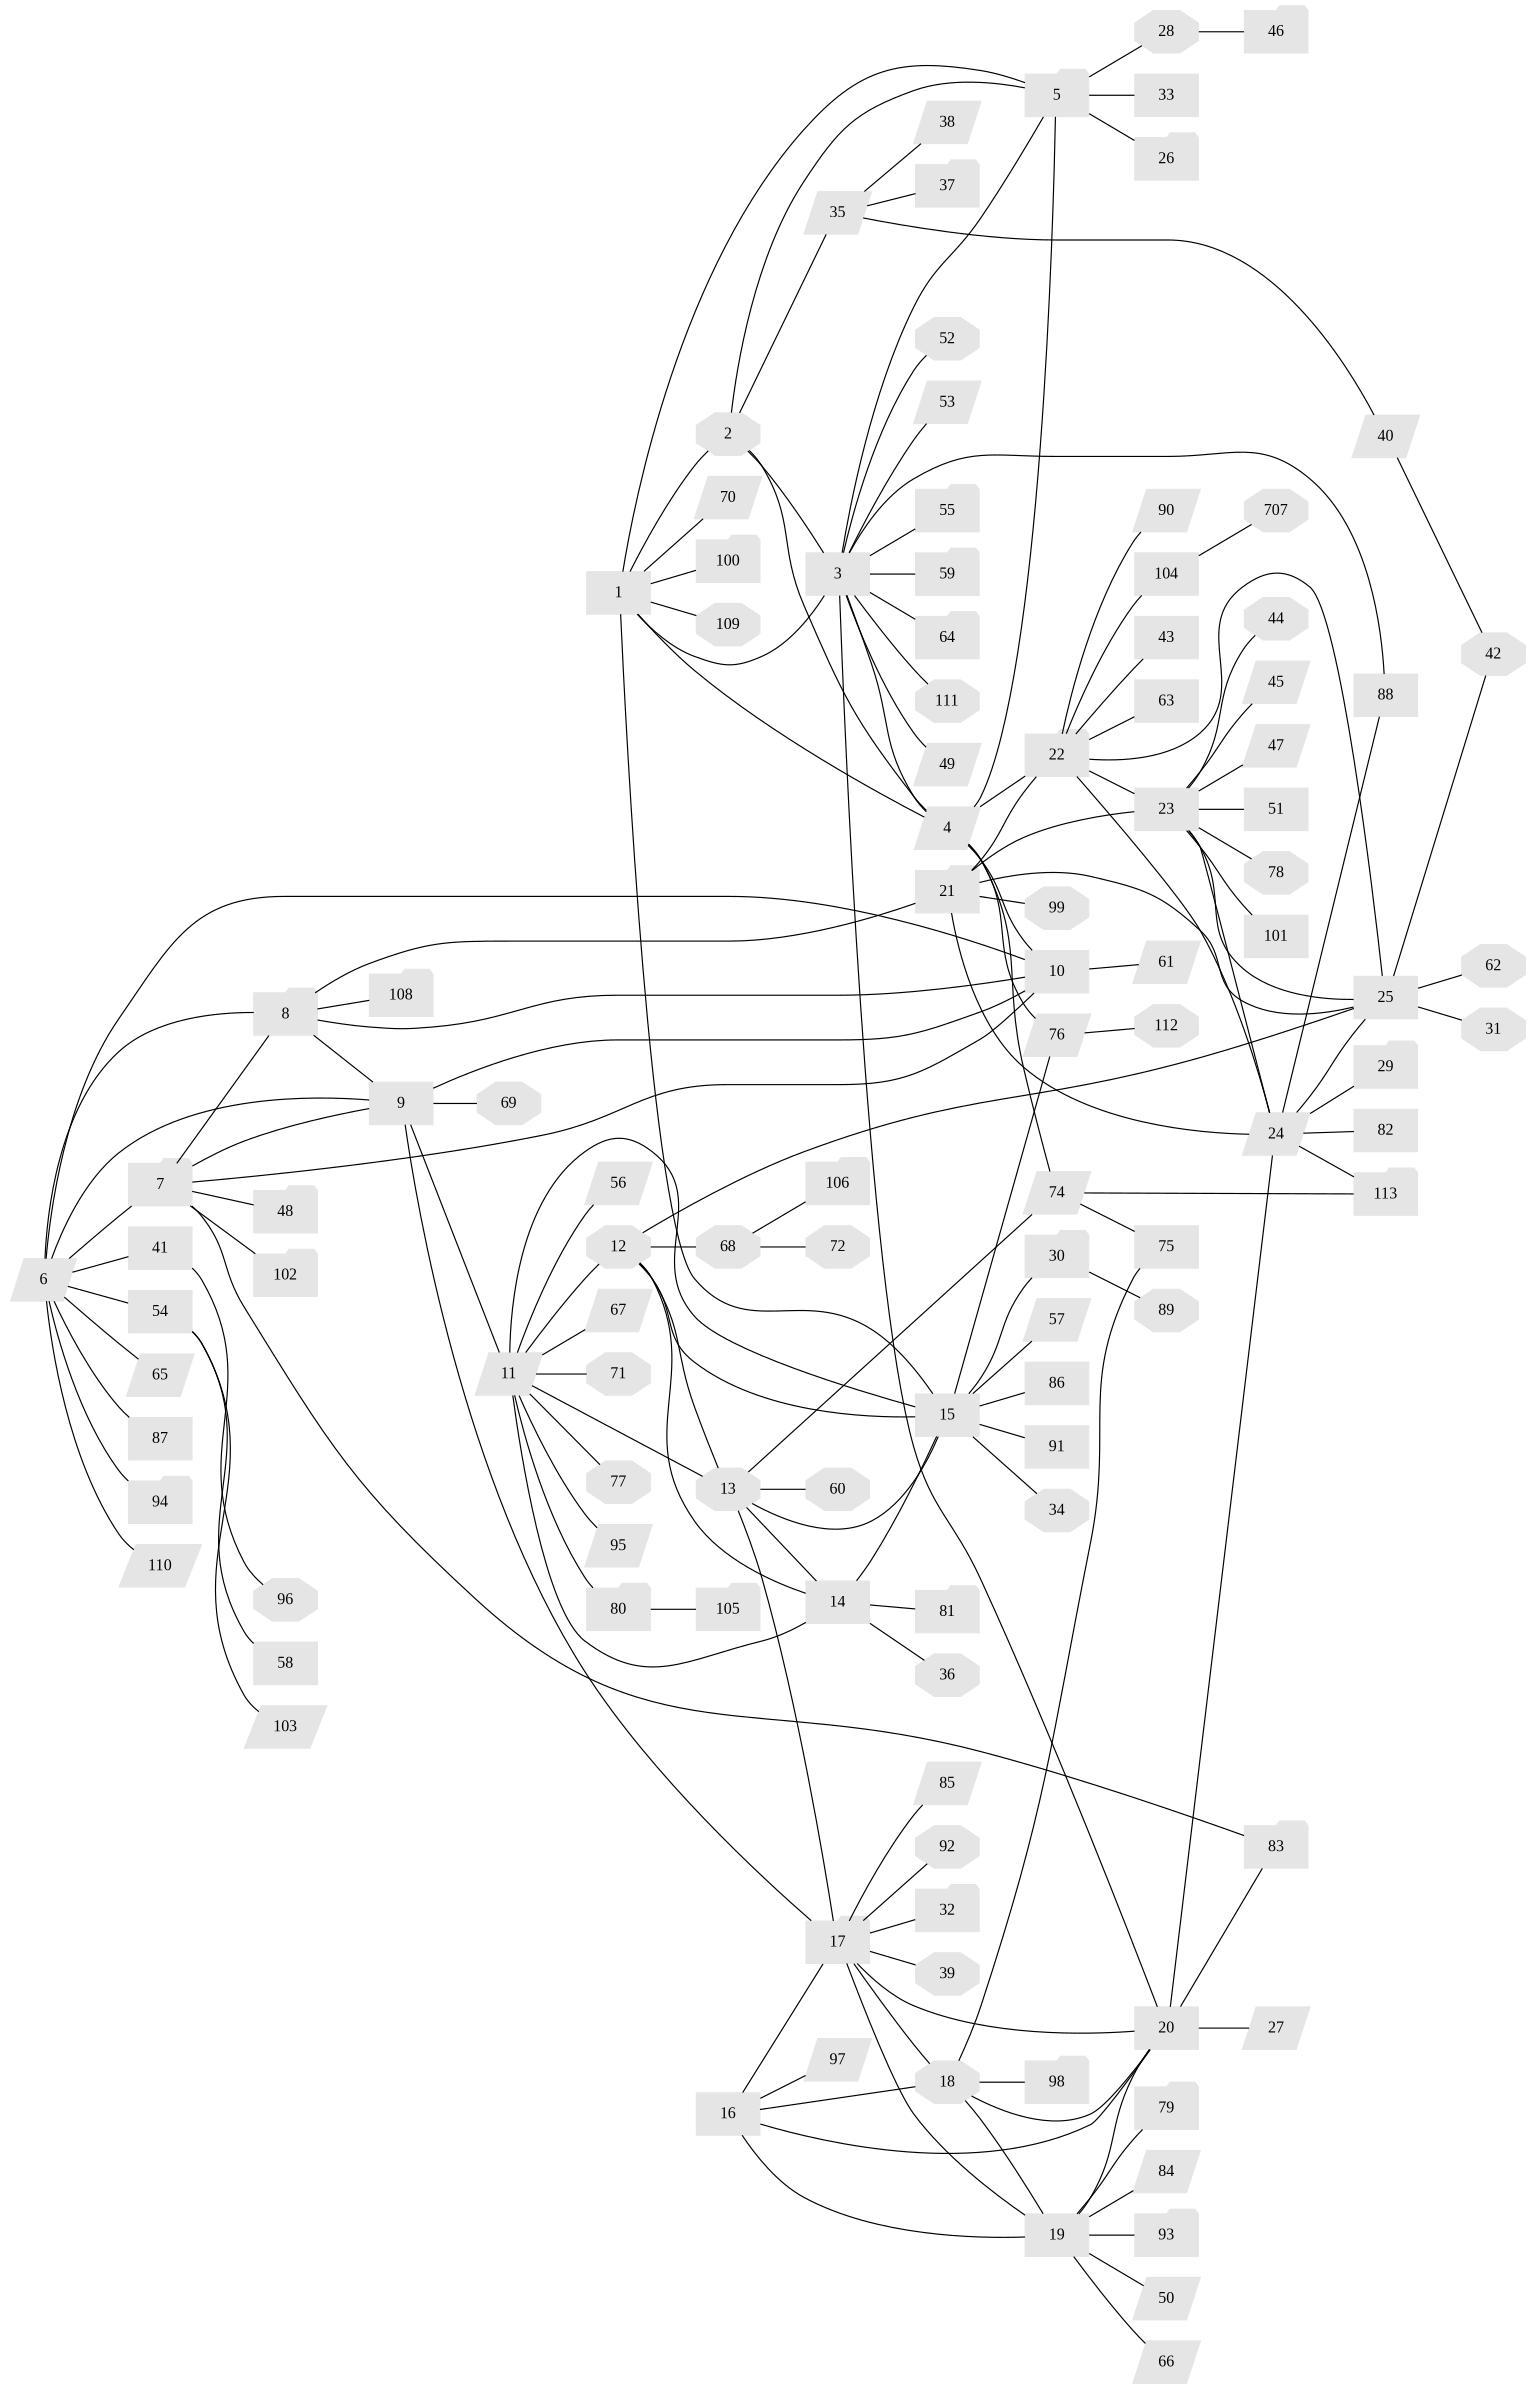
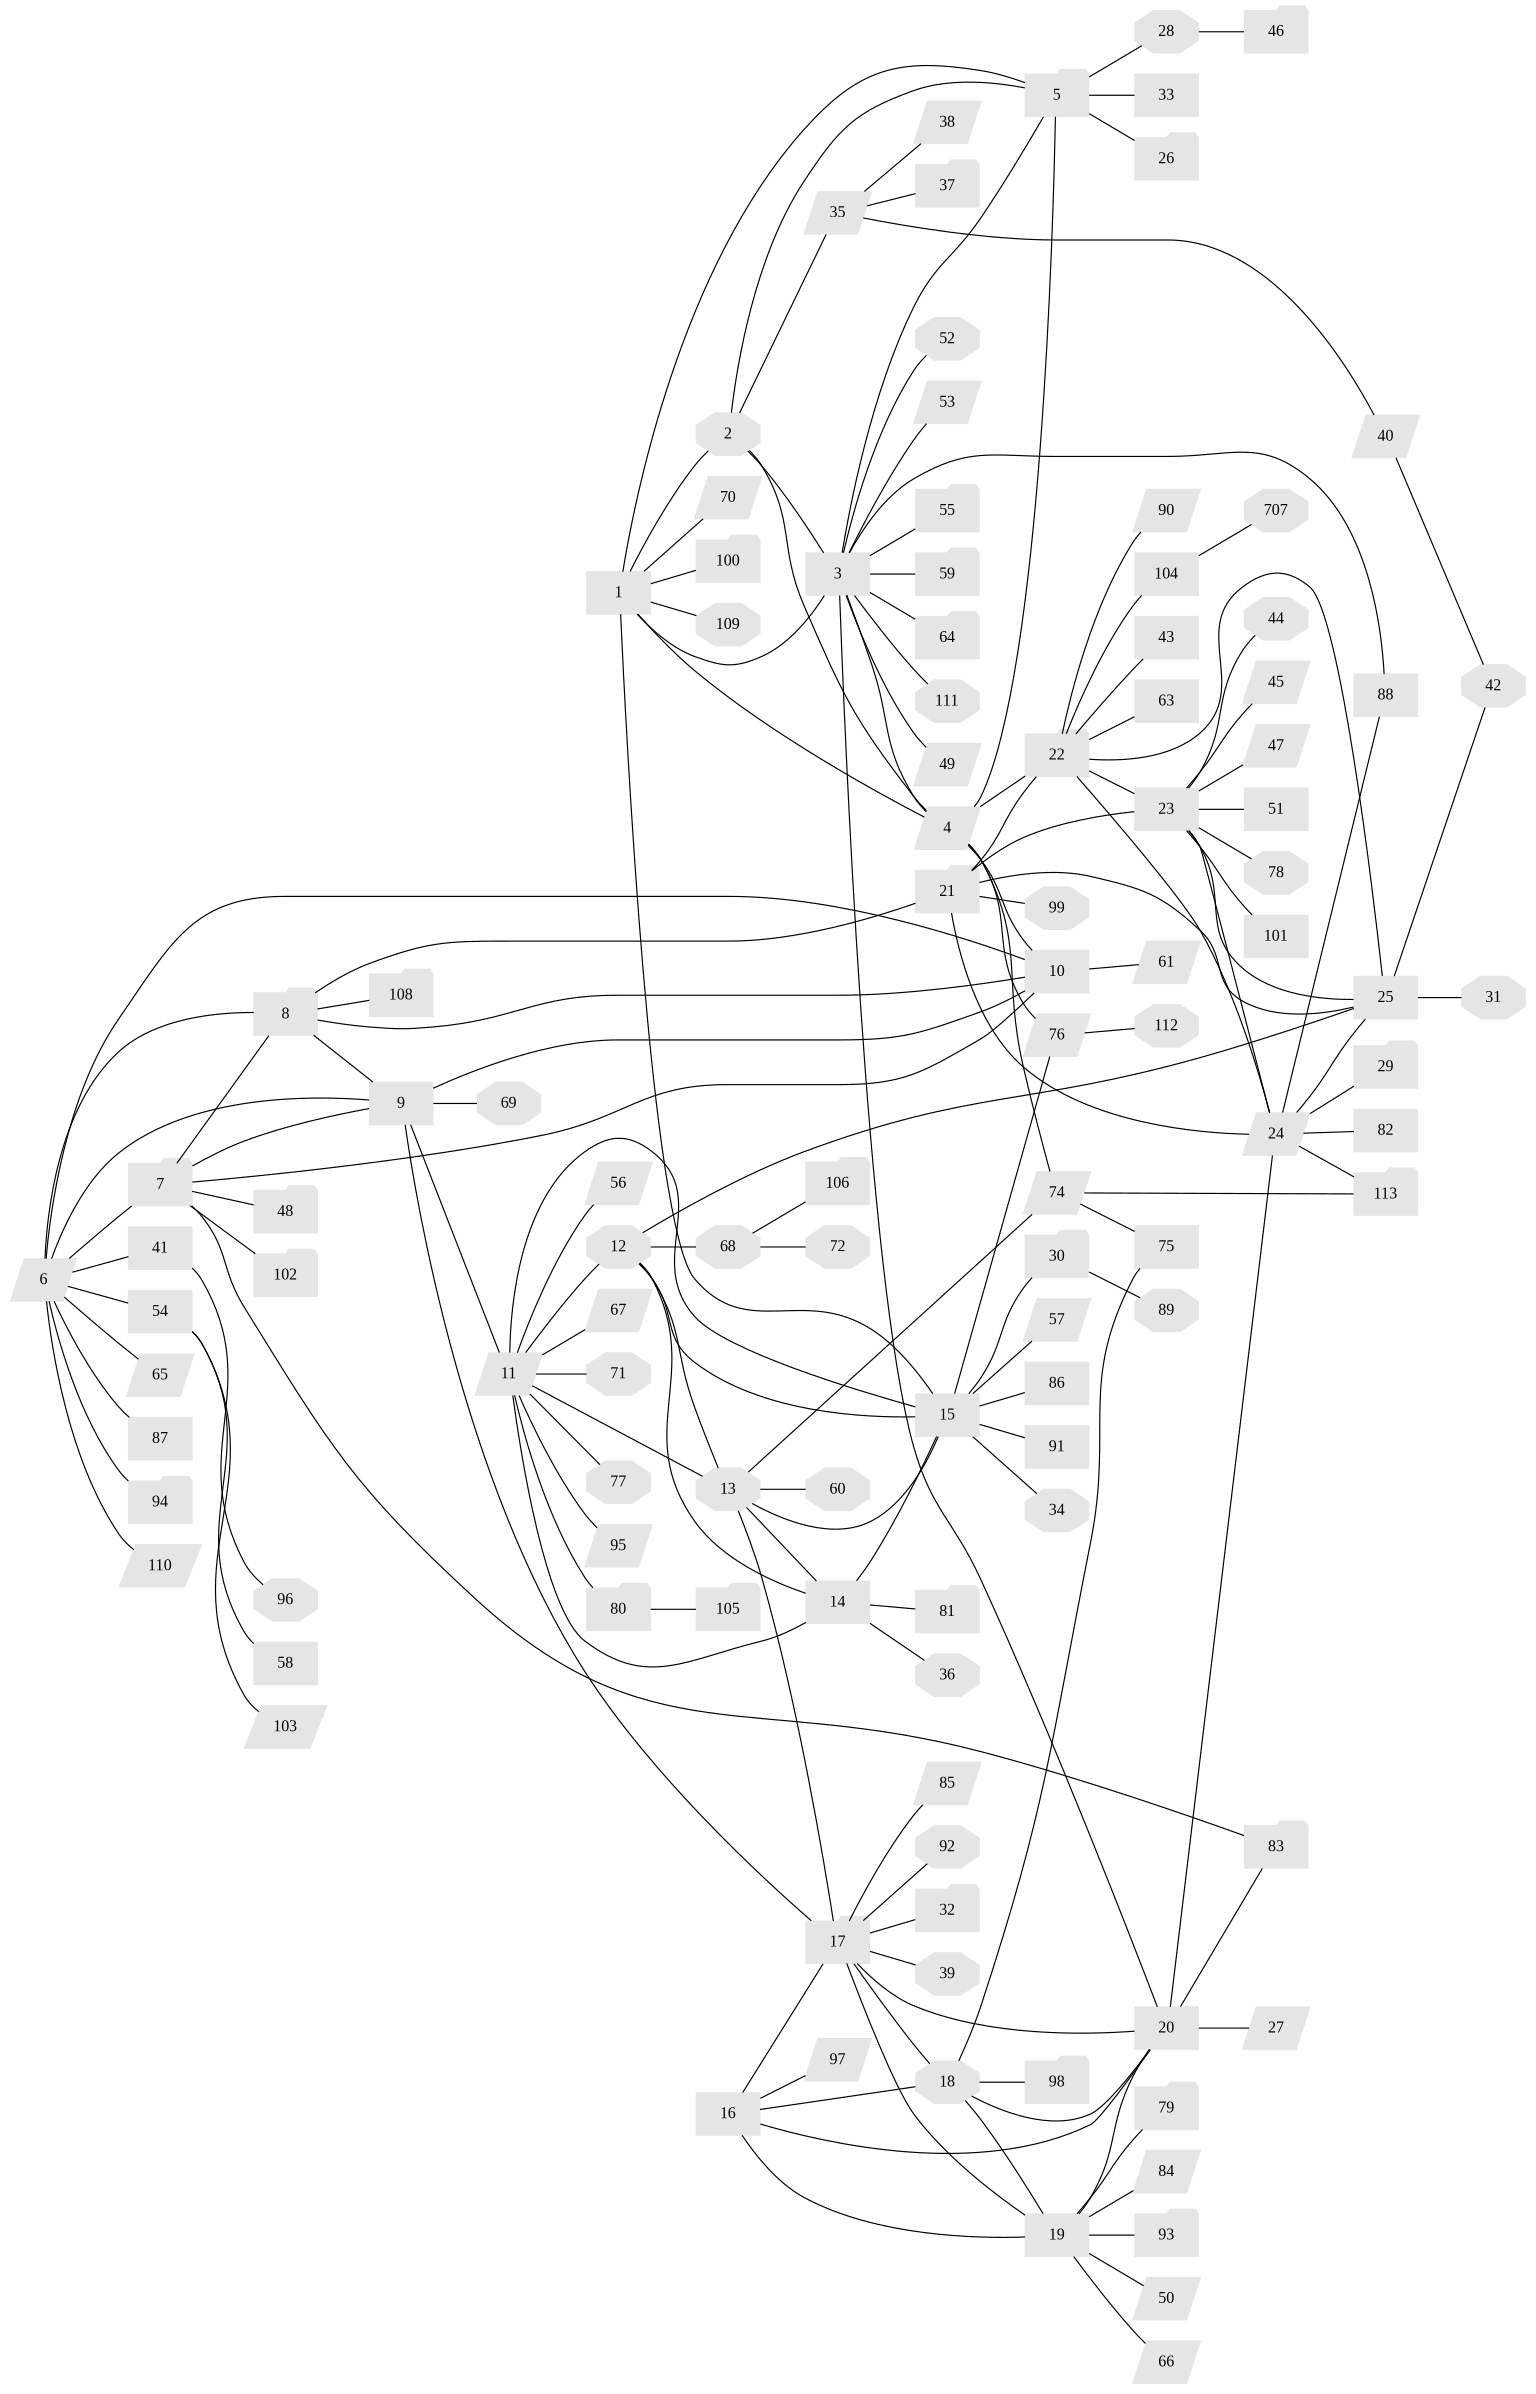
(1494, 966) -> none
